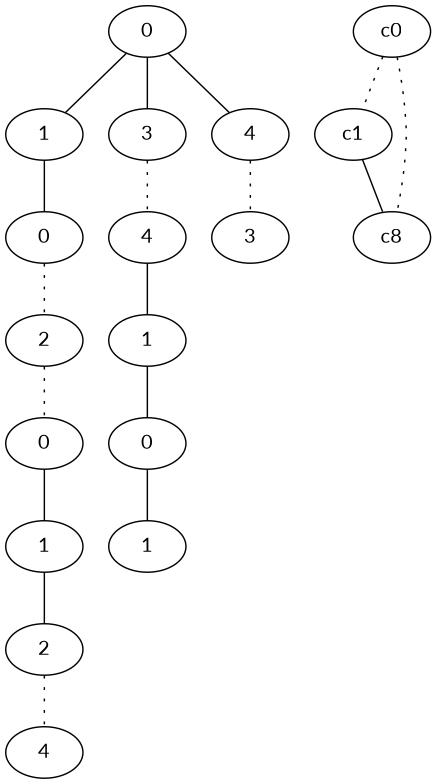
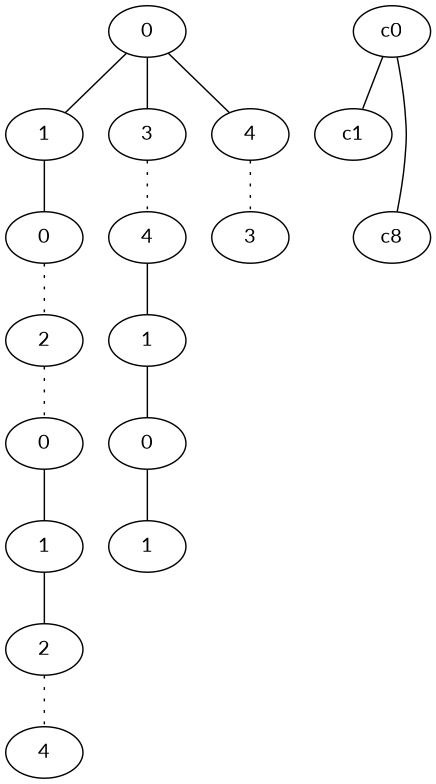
(373, 83) -> (373, 83)
(406, 134) -> (406, 134)
(373, 186) -> none
